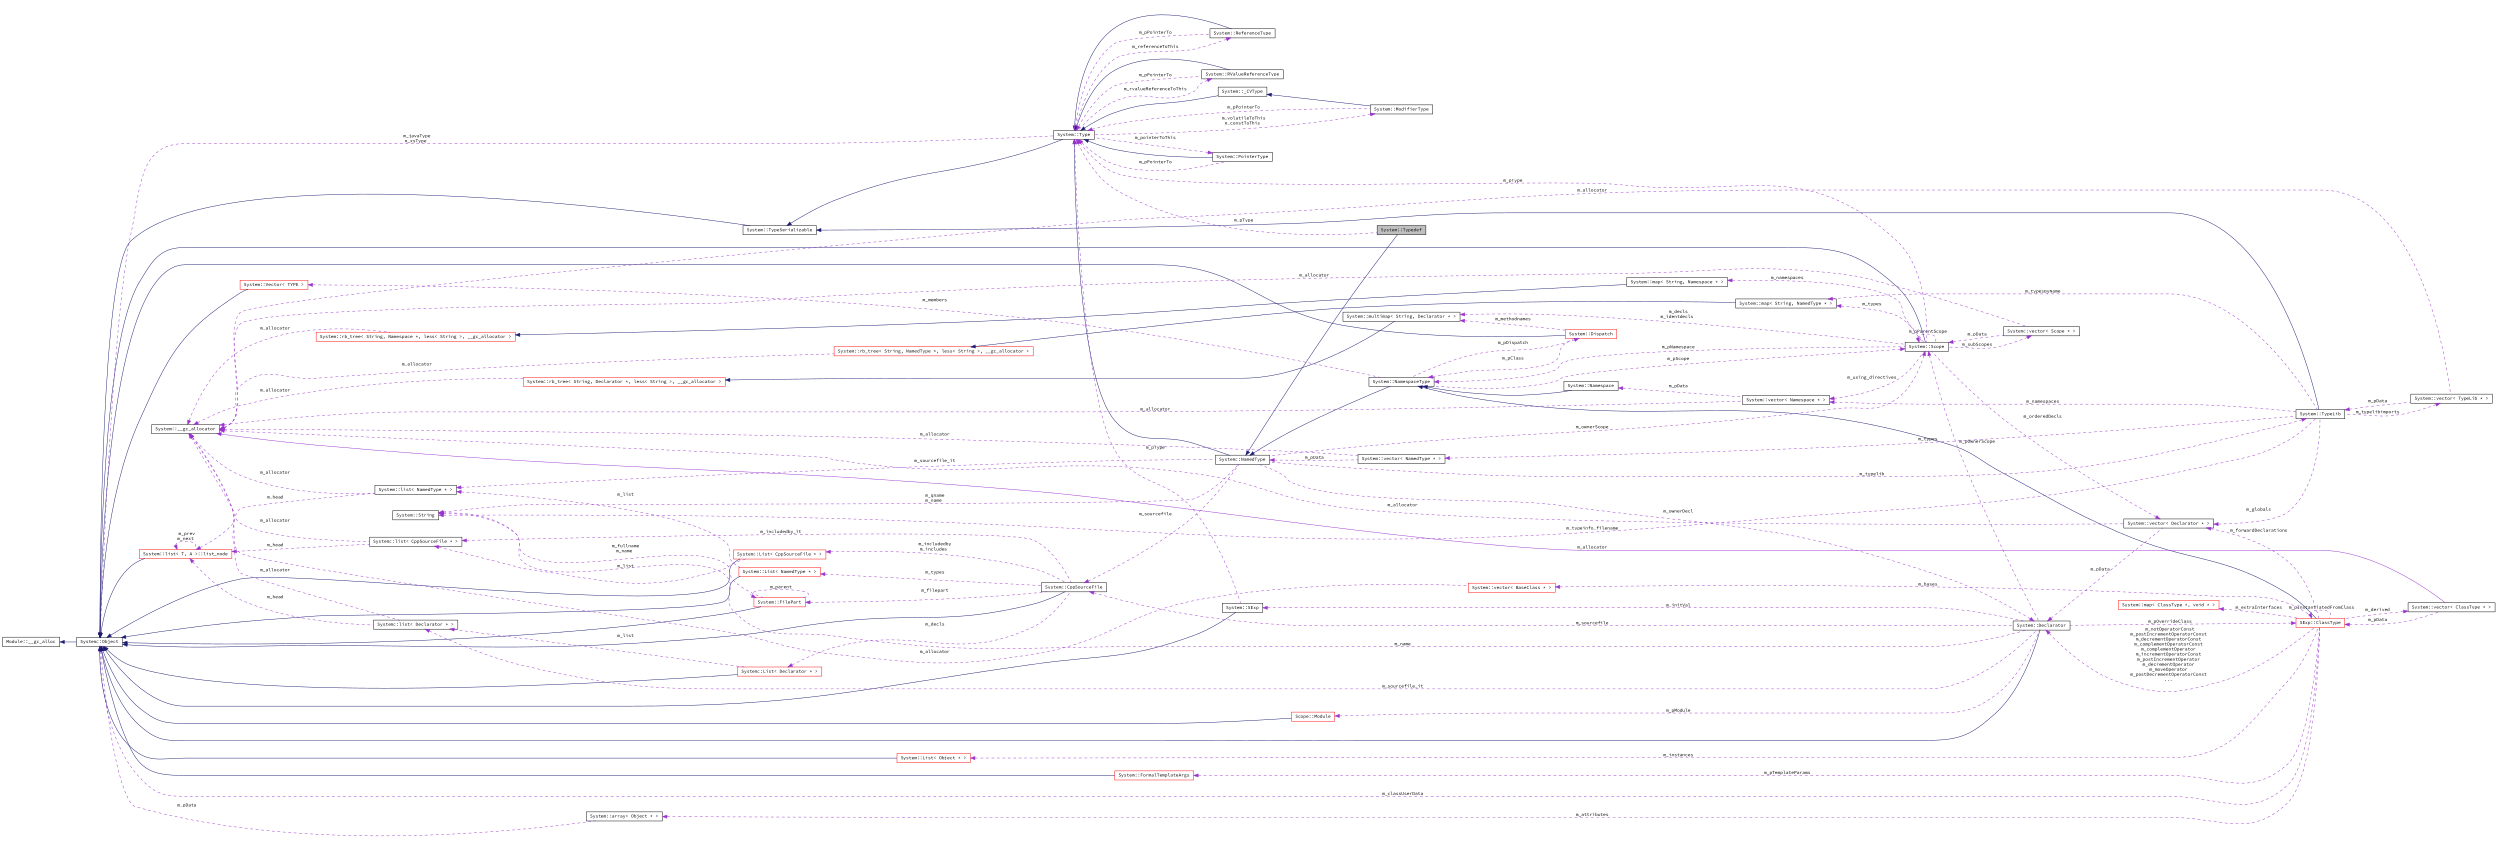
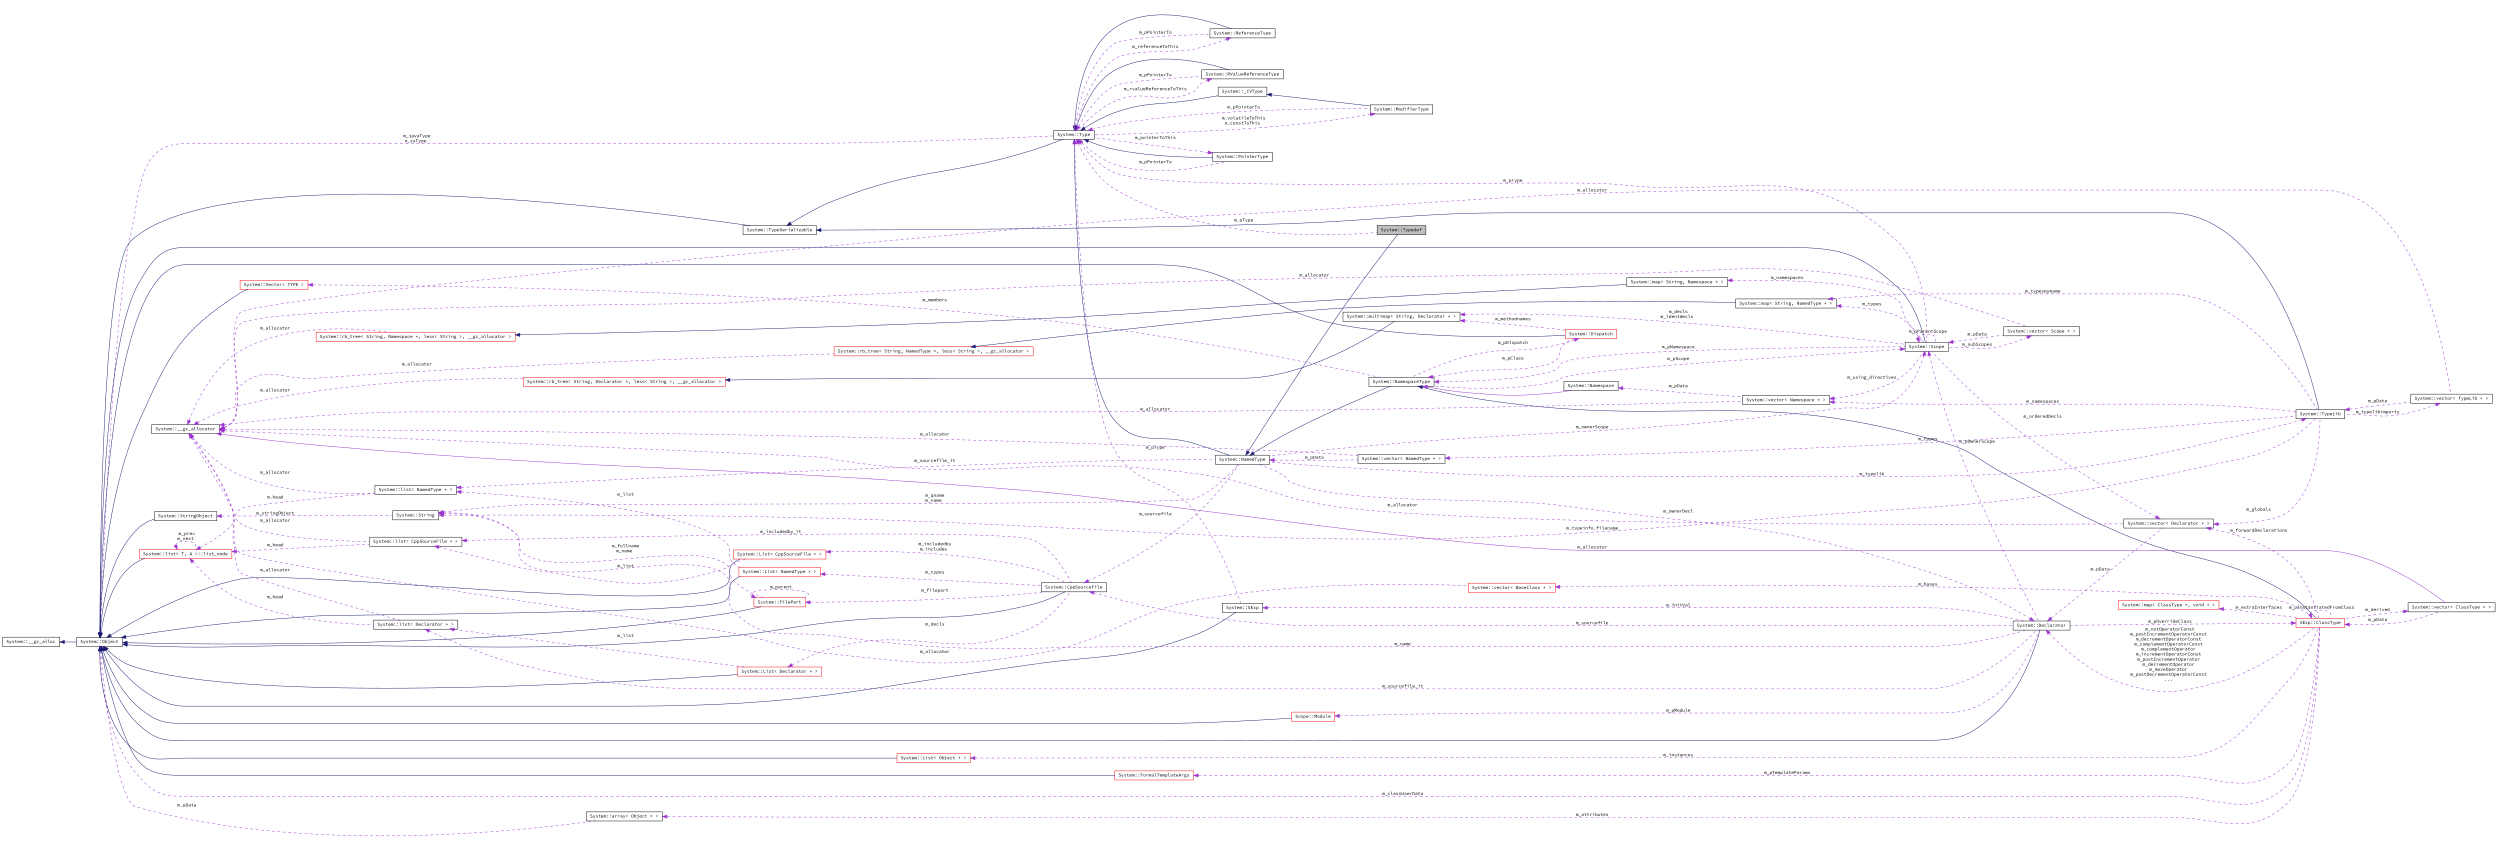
(1499, 395) -> (1499, 395)
none -> (186, 516)
(31, 642) -> (31, 642)
